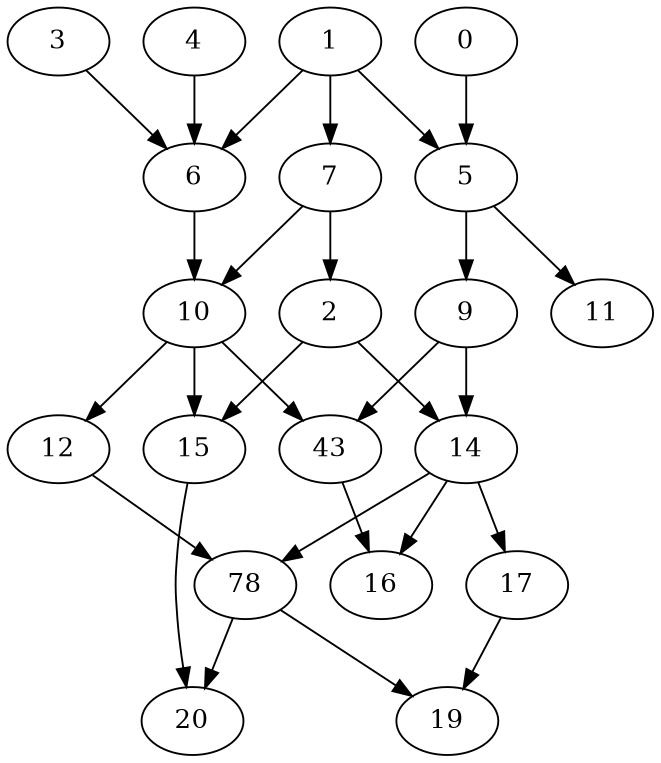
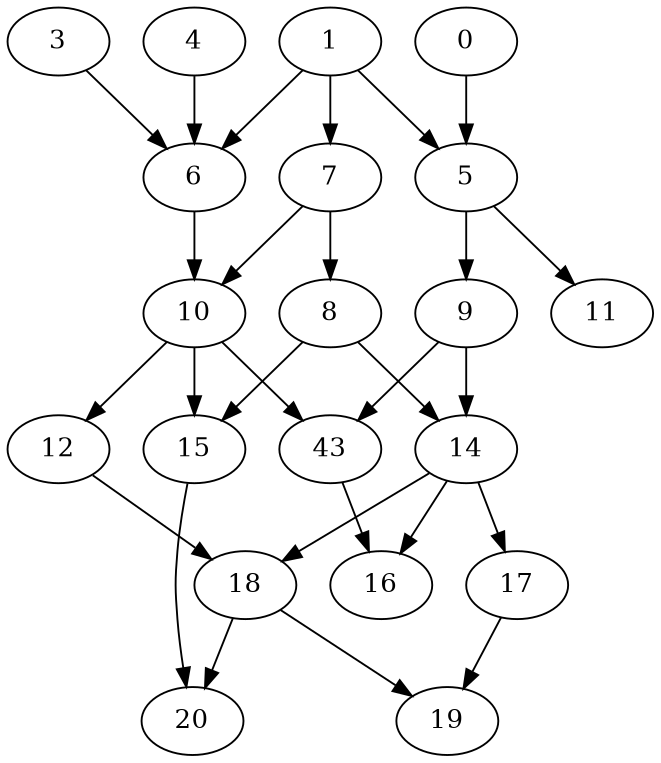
(330, 313) -> (330, 313)
(245, 585) -> (245, 585)
